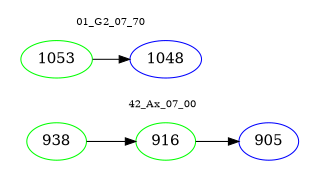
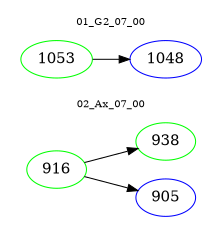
(111, 22) -> (111, 22)
(163, 105) -> (111, 105)
(106, 141) -> (106, 157)
